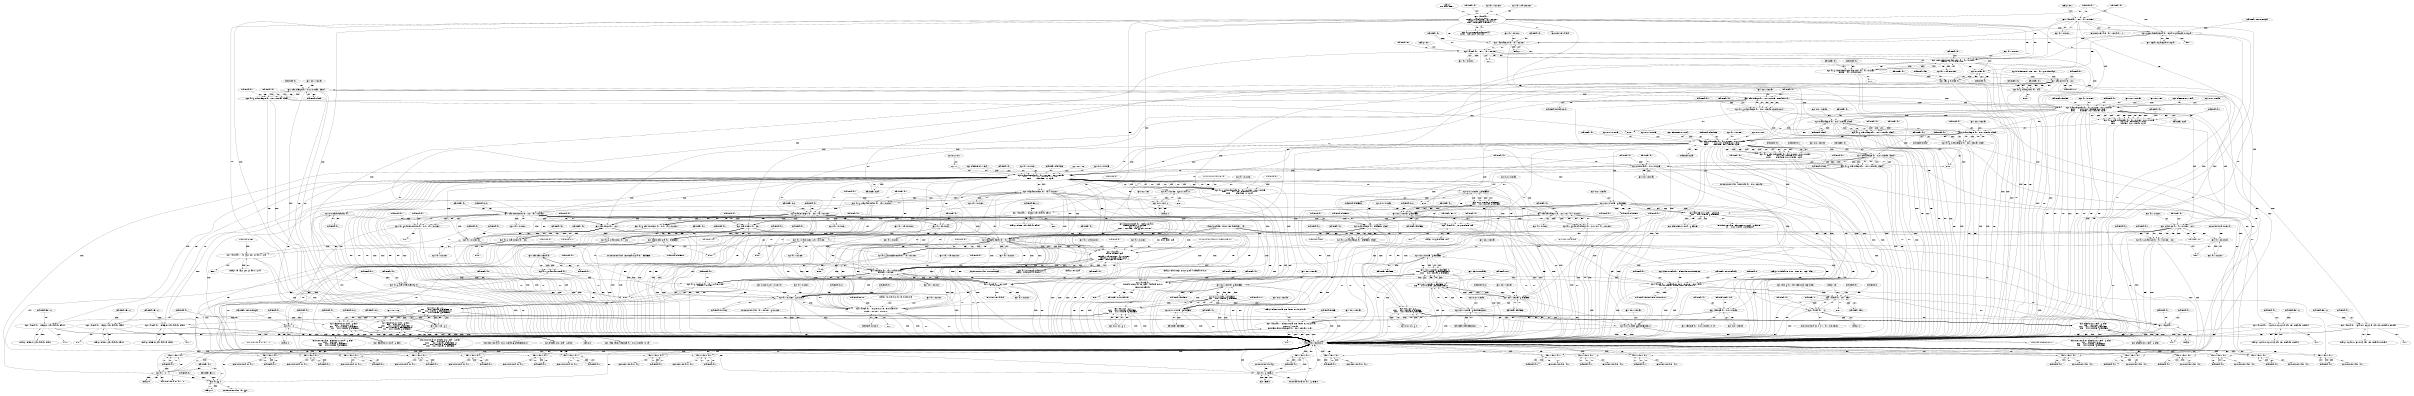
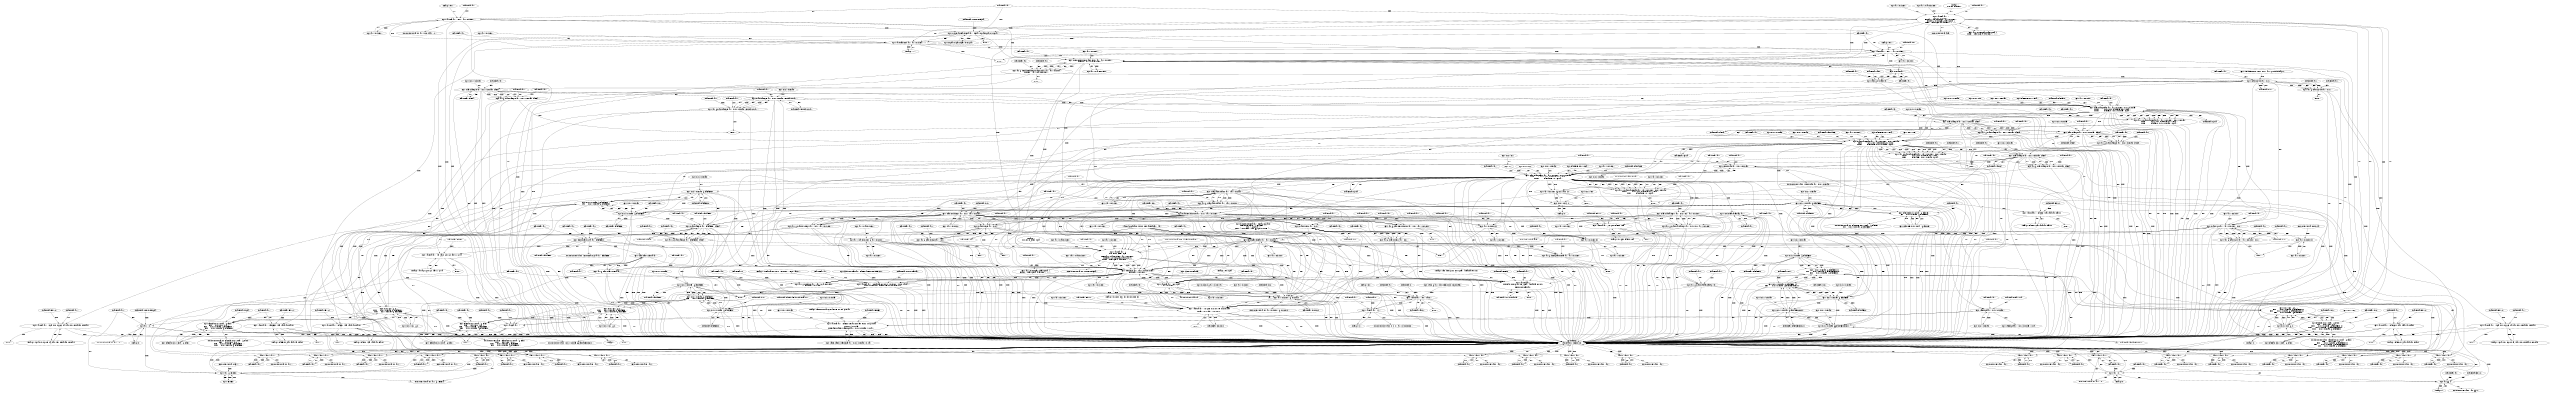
(788, 276) -> (1189, 255)
none -> (242, 310)
